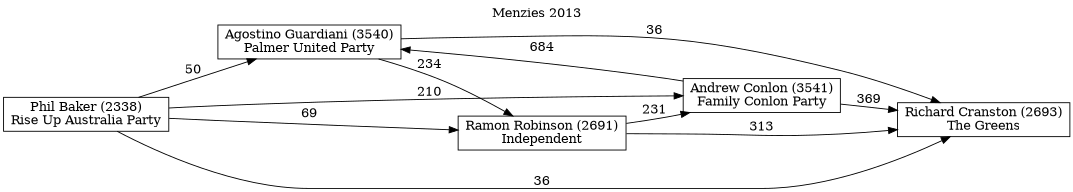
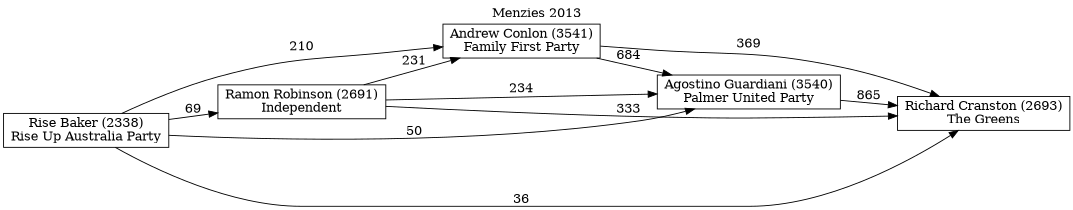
(655, 31) -> (869, 96)
(444, 81) -> (517, 97)
(762, 96) -> (522, 41)
(86, 114) -> (86, 130)
(762, 127) -> (629, 109)
